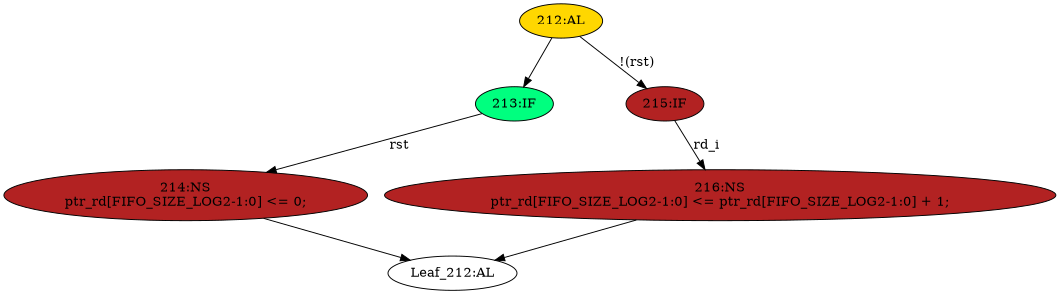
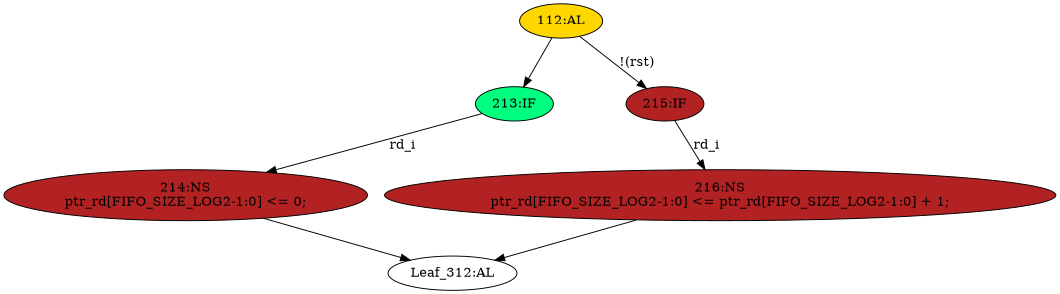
(561, 21) -> (561, 21)
(400, 145) -> (403, 145)
(452, 273) -> (452, 273)
